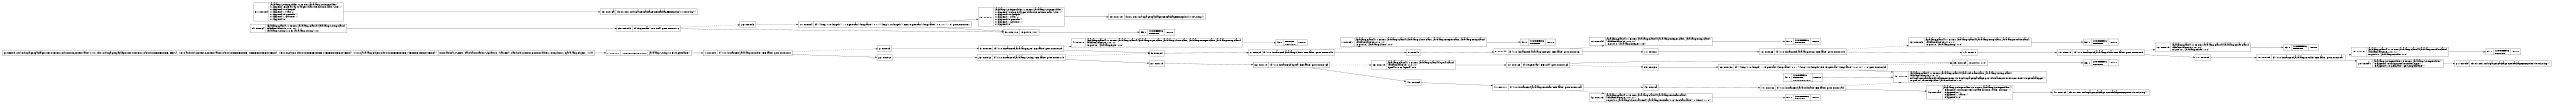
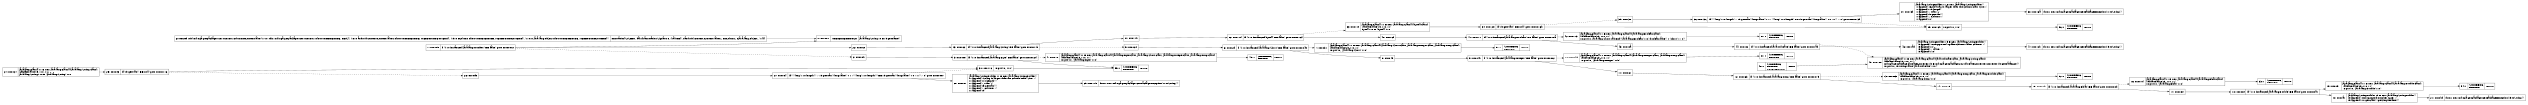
(970, 29) -> (944, 71)
(1289, 41) -> (1265, 56)
(1106, 51) -> (1065, 65)
(697, 53) -> (665, 46)
(1875, 71) -> (1869, 15)
